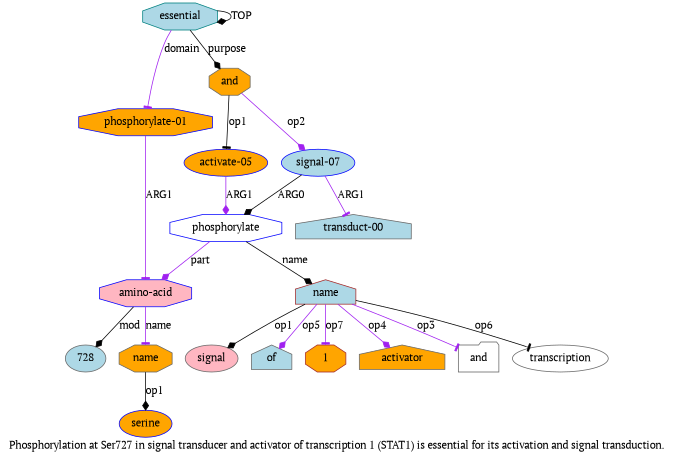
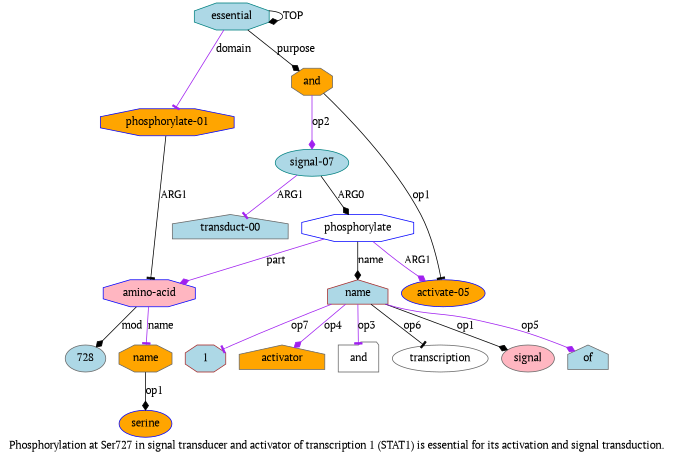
(318, 163) -> (312, 163)
(226, 191) -> (395, 259)
(146, 206) -> (158, 206)
(326, 358) -> (206, 358)
